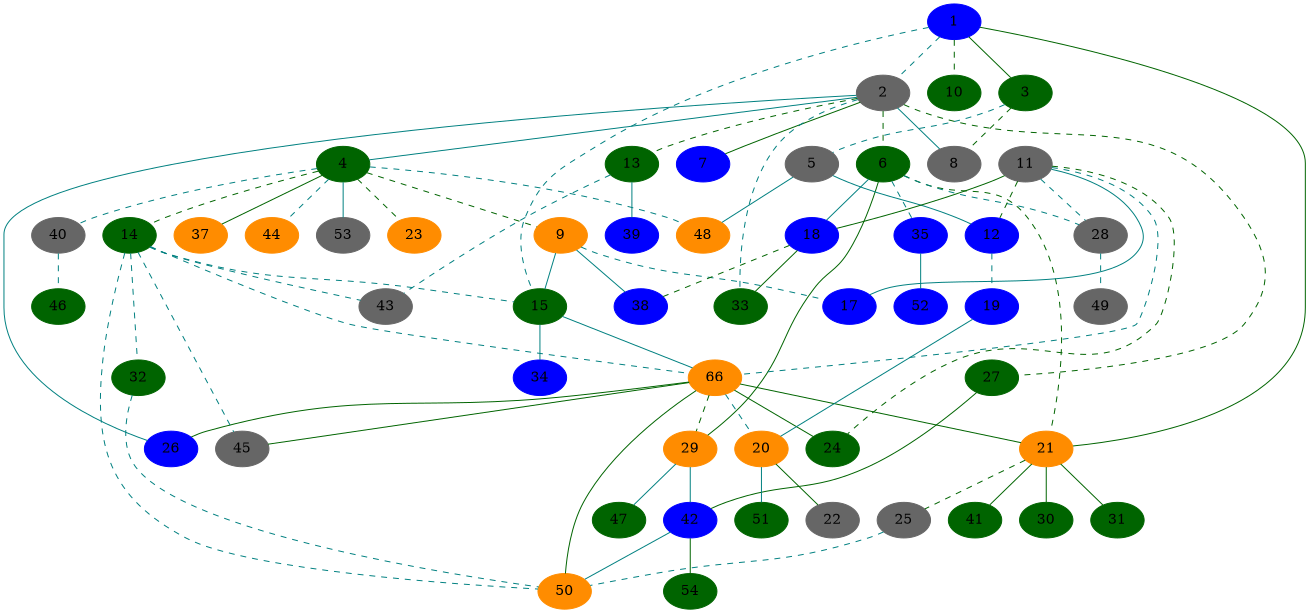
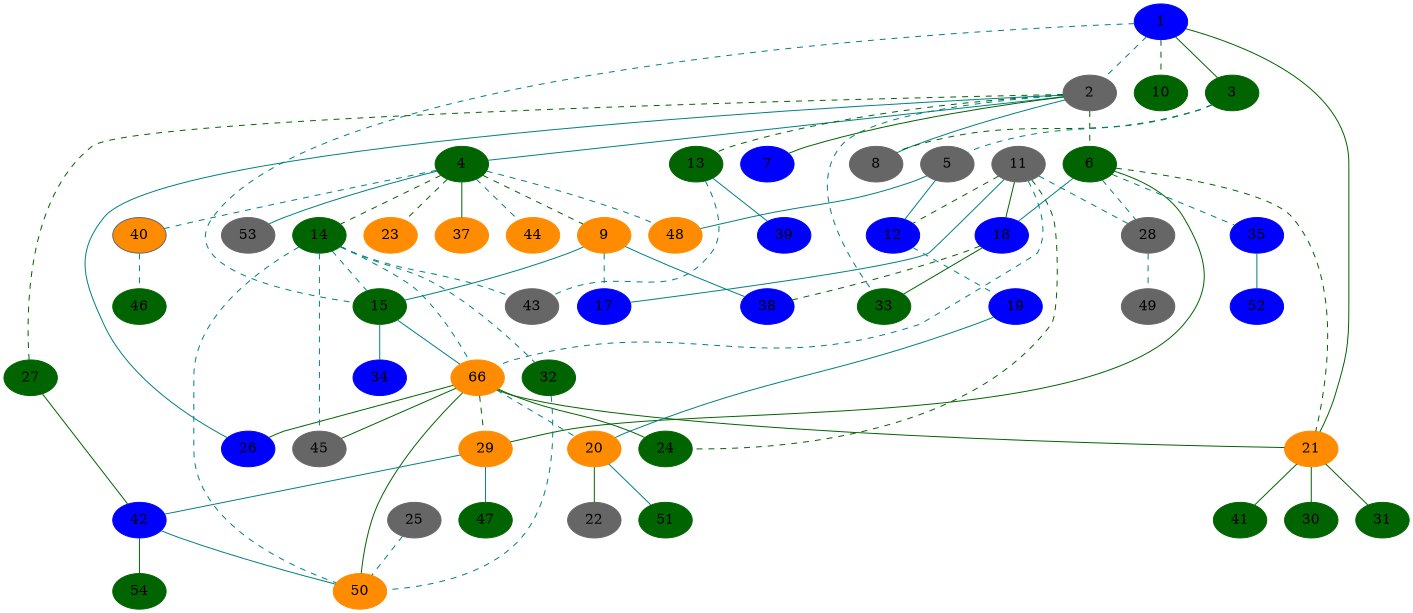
(58, 235) -> (139, 235)
(975, 485) -> none
